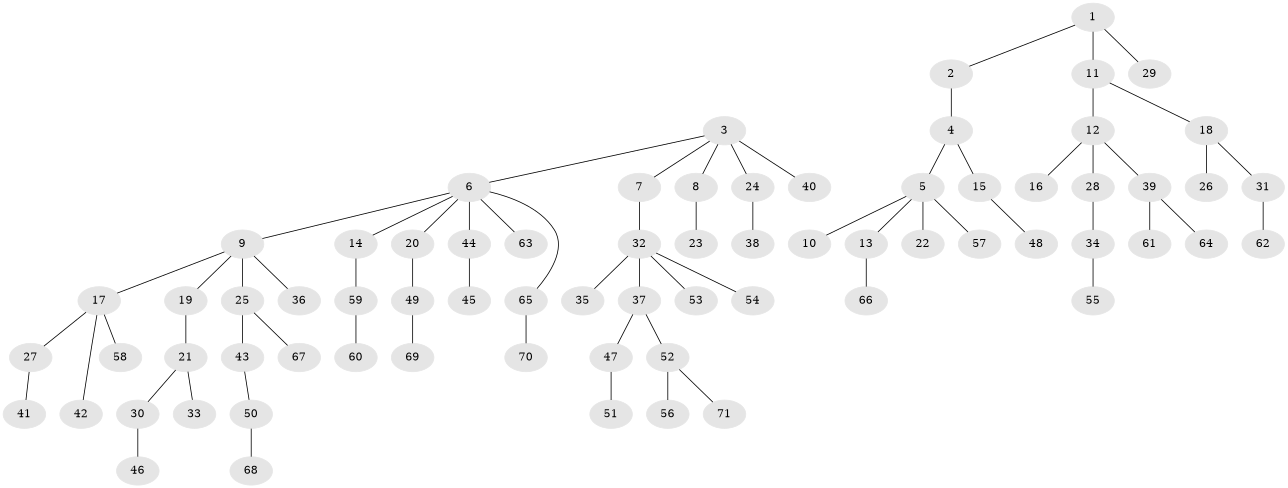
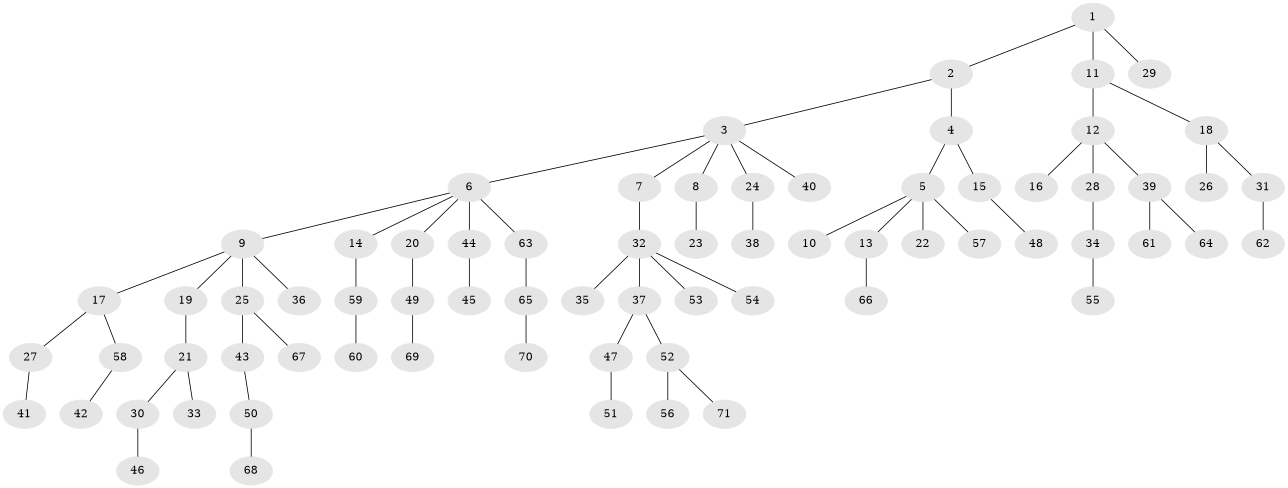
none -> (838, 102)
(551, 225) -> (526, 273)
(90, 358) -> (101, 386)
